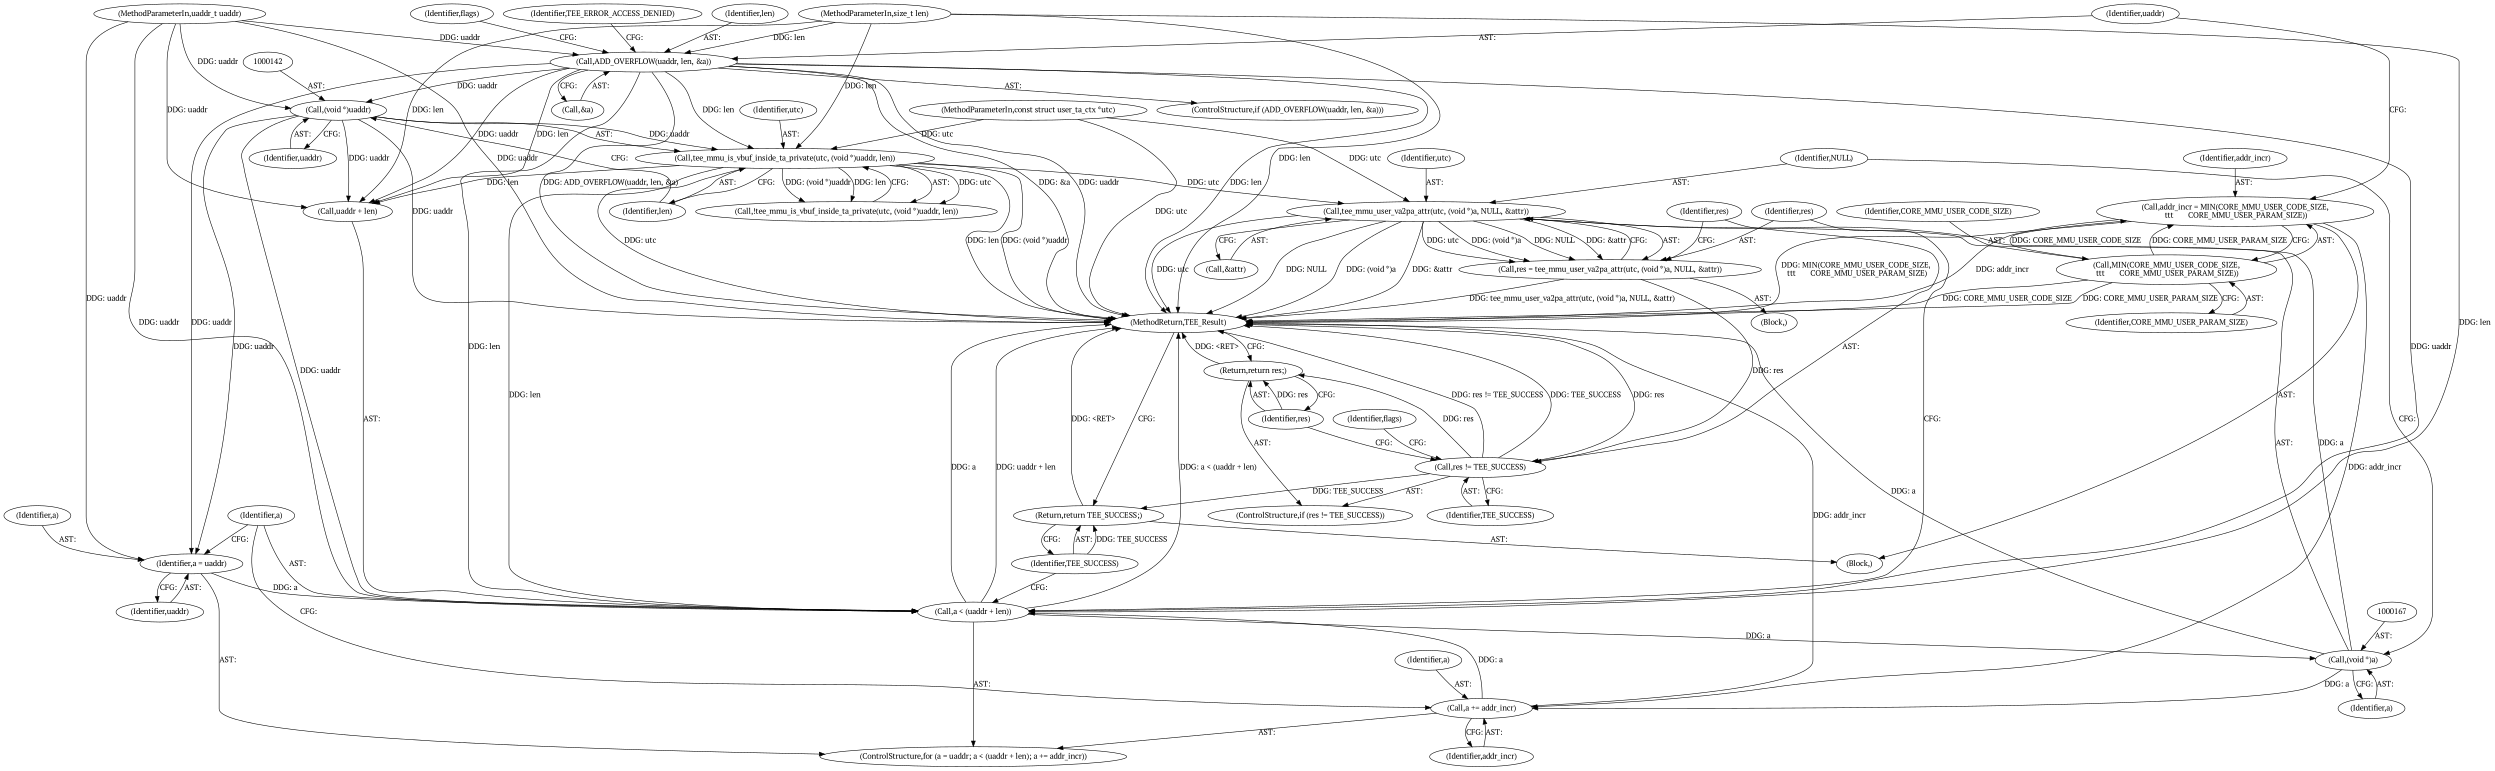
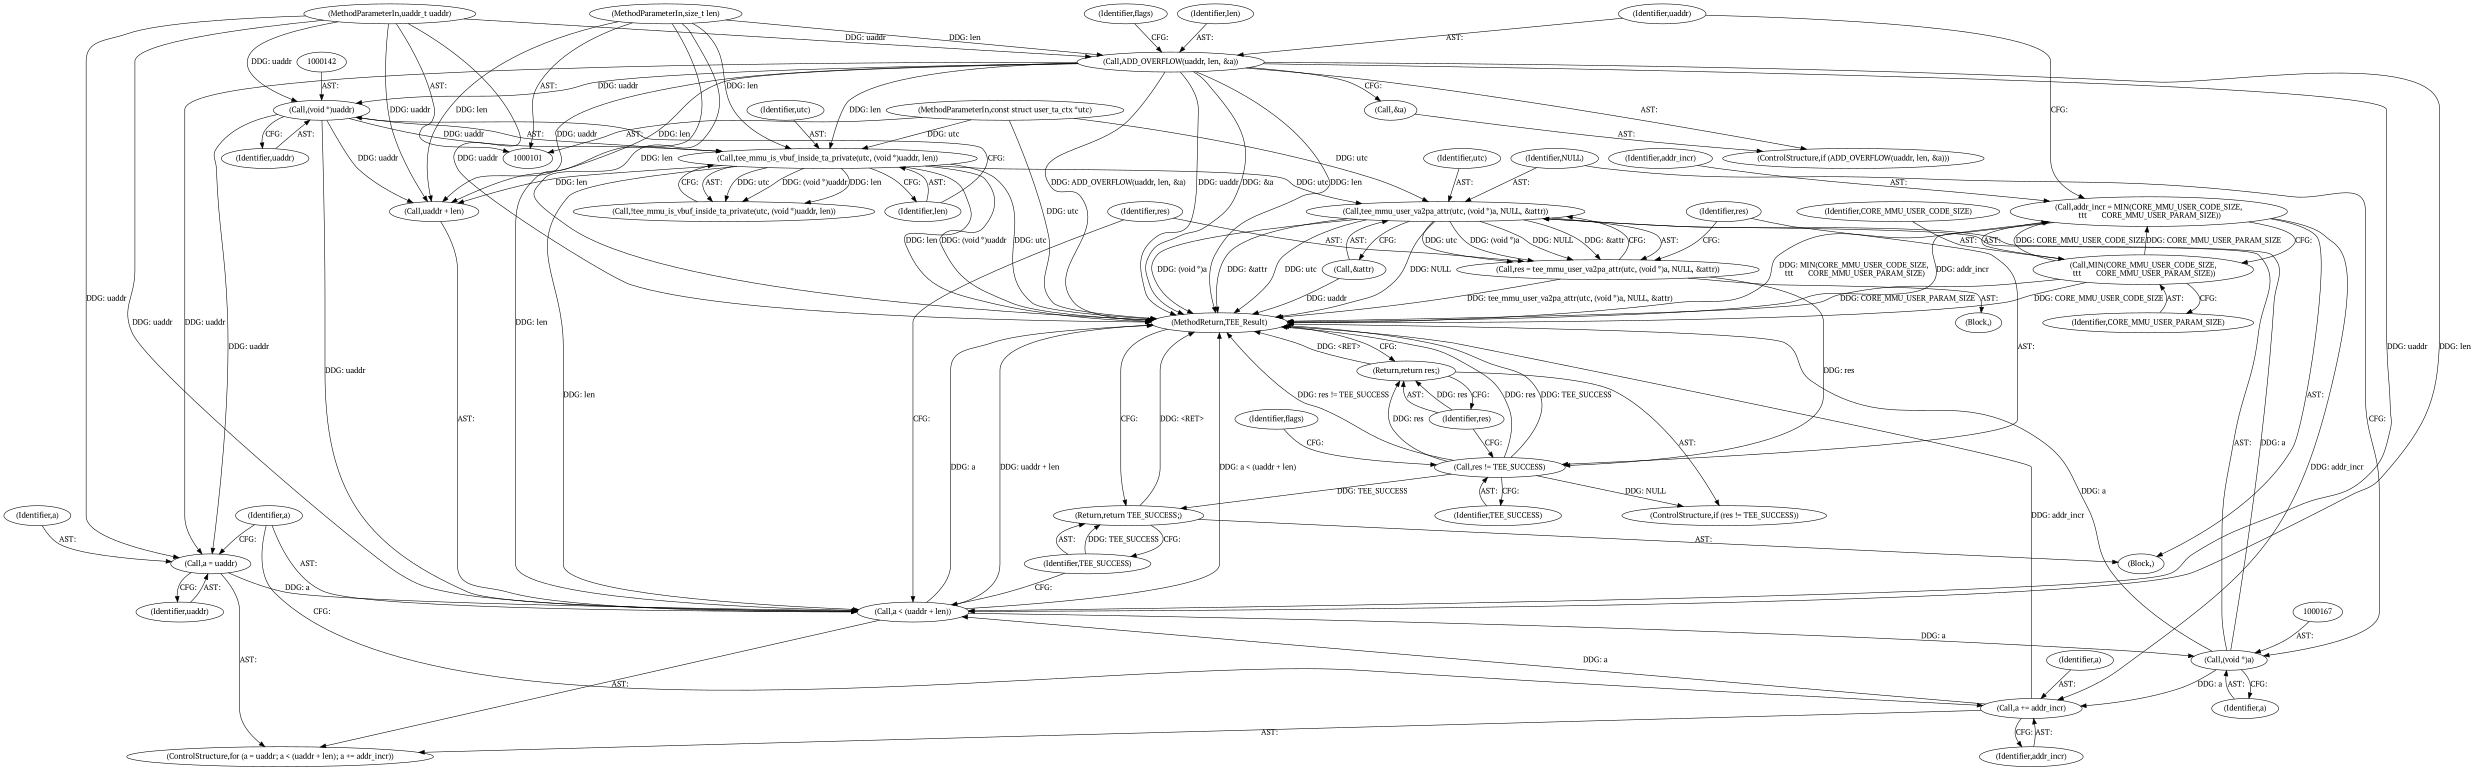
(603, 14) -> none
(590, 84) -> (1586, 135)
none -> (528, 158)
(661, 314) -> (1300, 298)
(1415, 492) -> (1645, 492)
(191, 564) -> (211, 564)
